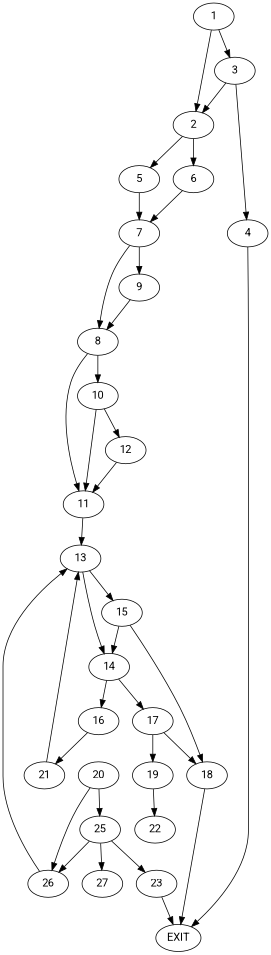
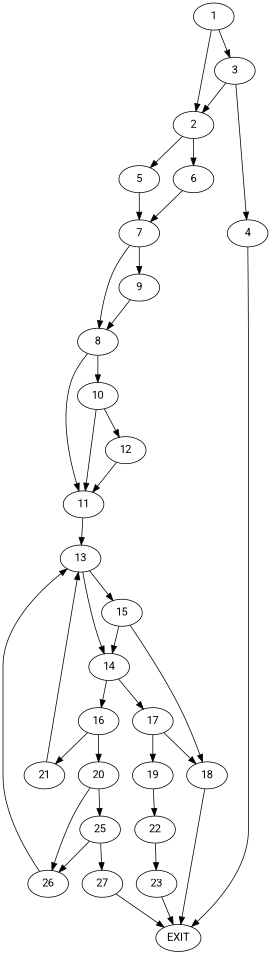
none -> (99, 745)
(126, 854) -> (156, 853)
none -> (137, 908)
